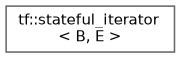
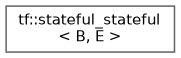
(90, 29) -> (90, 29)
